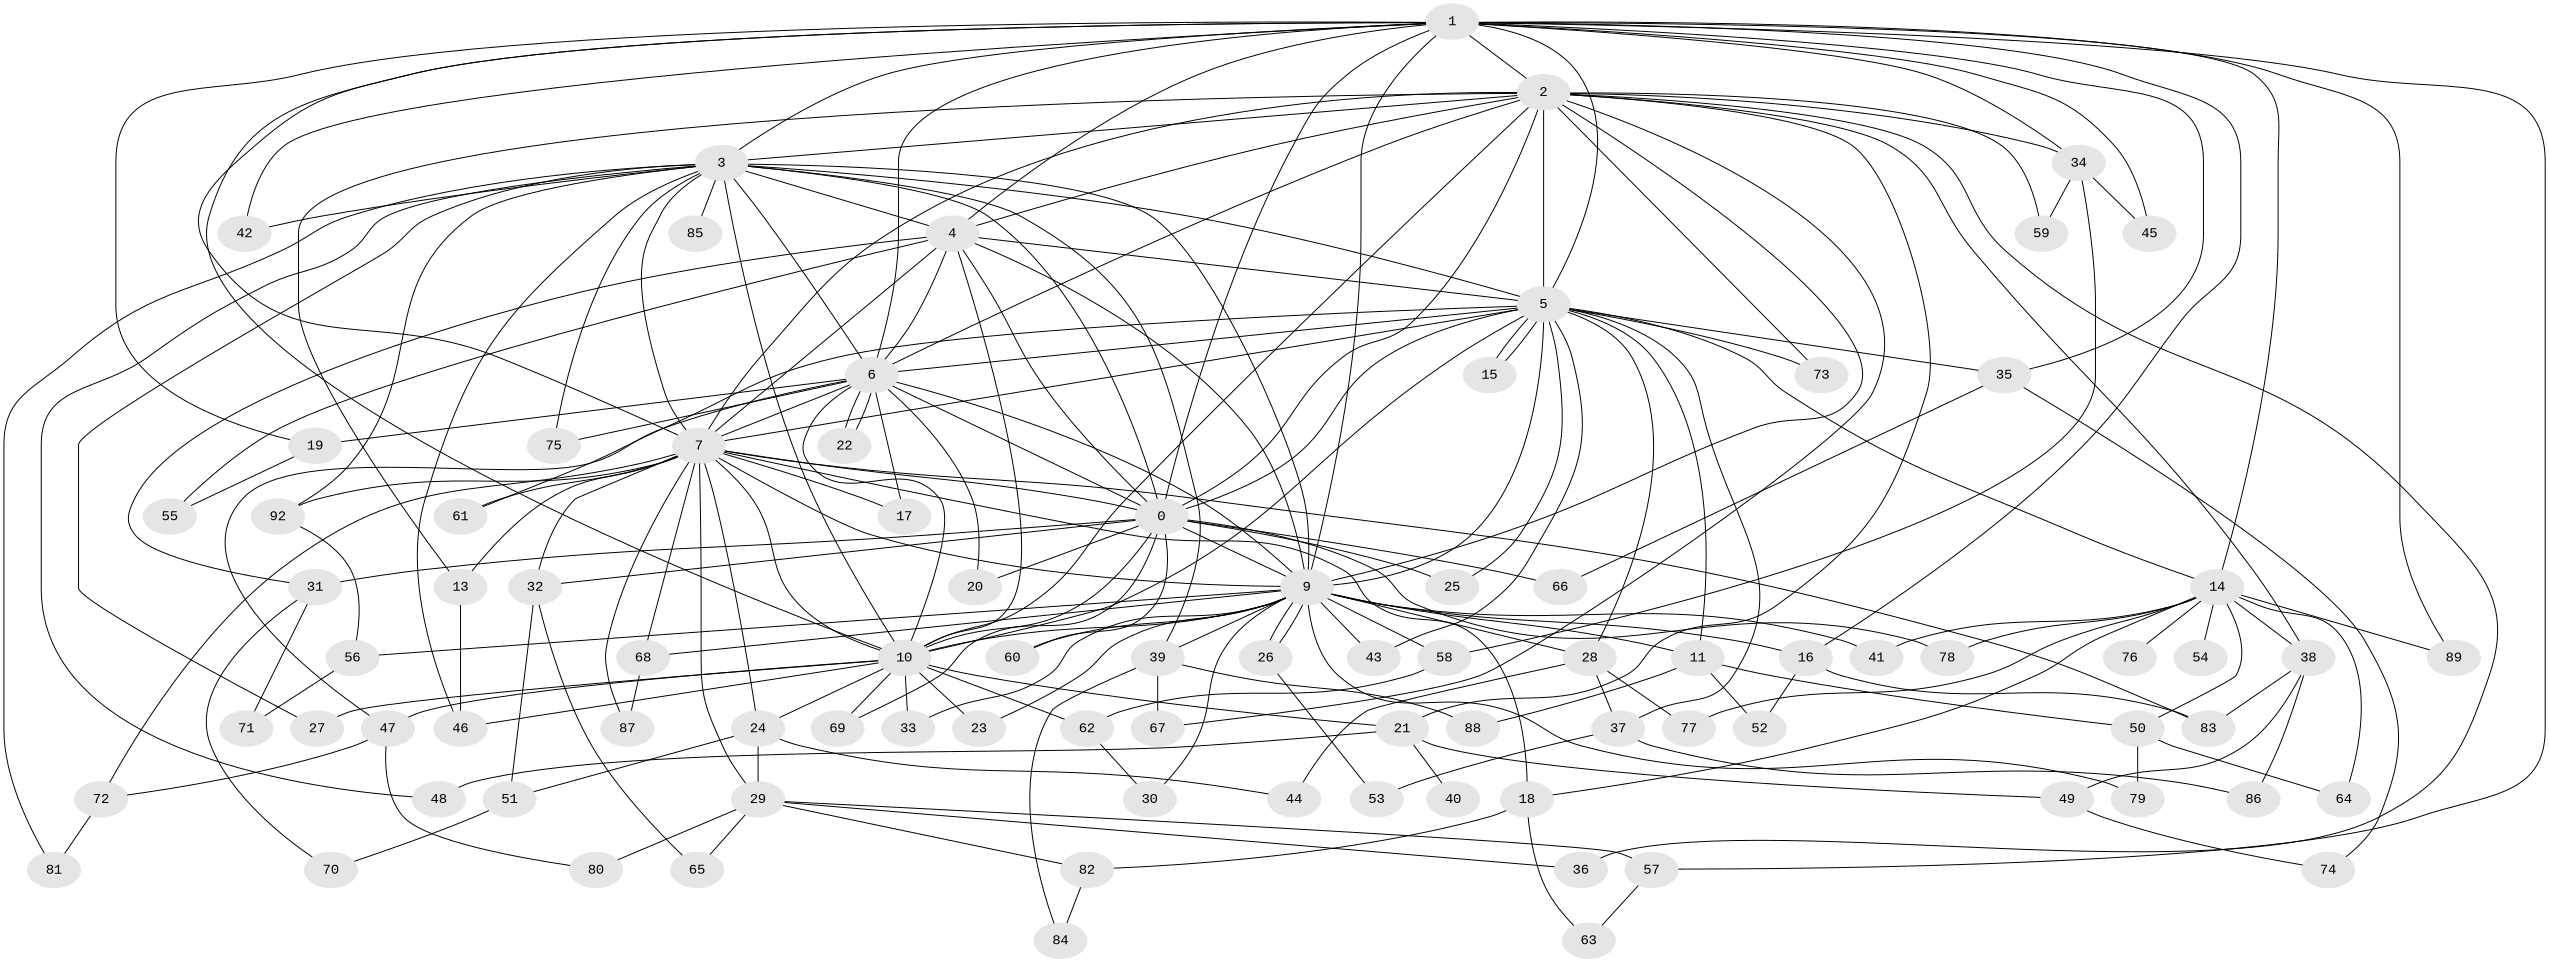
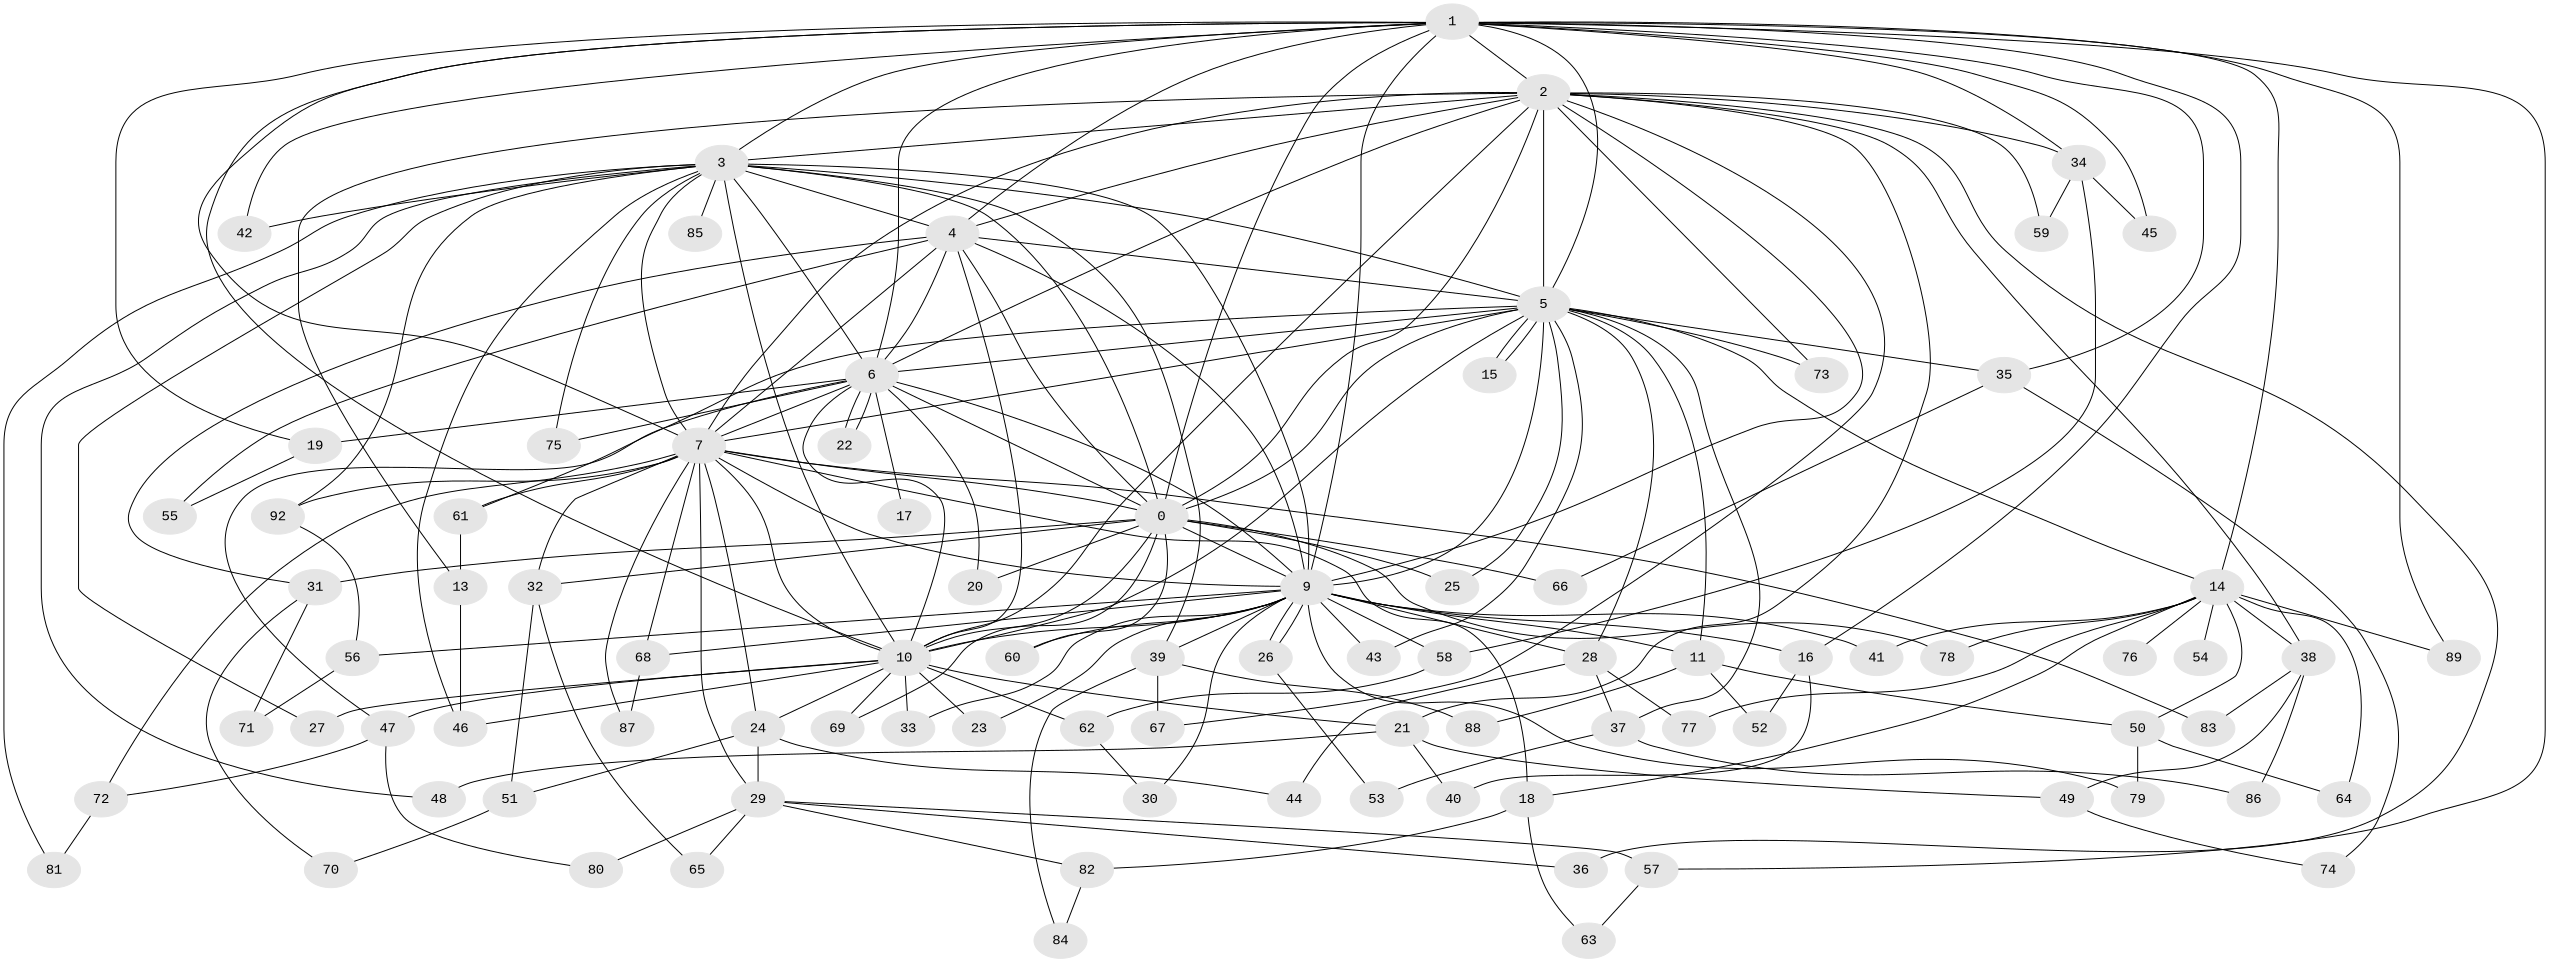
(796, 476) -> none
(562, 492) -> (461, 552)
(2016, 693) -> (1583, 775)
